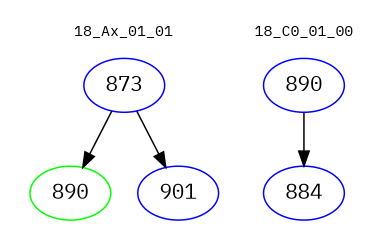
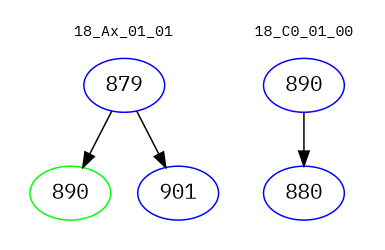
(124, 85) -> (124, 85)
(304, 193) -> (304, 193)
